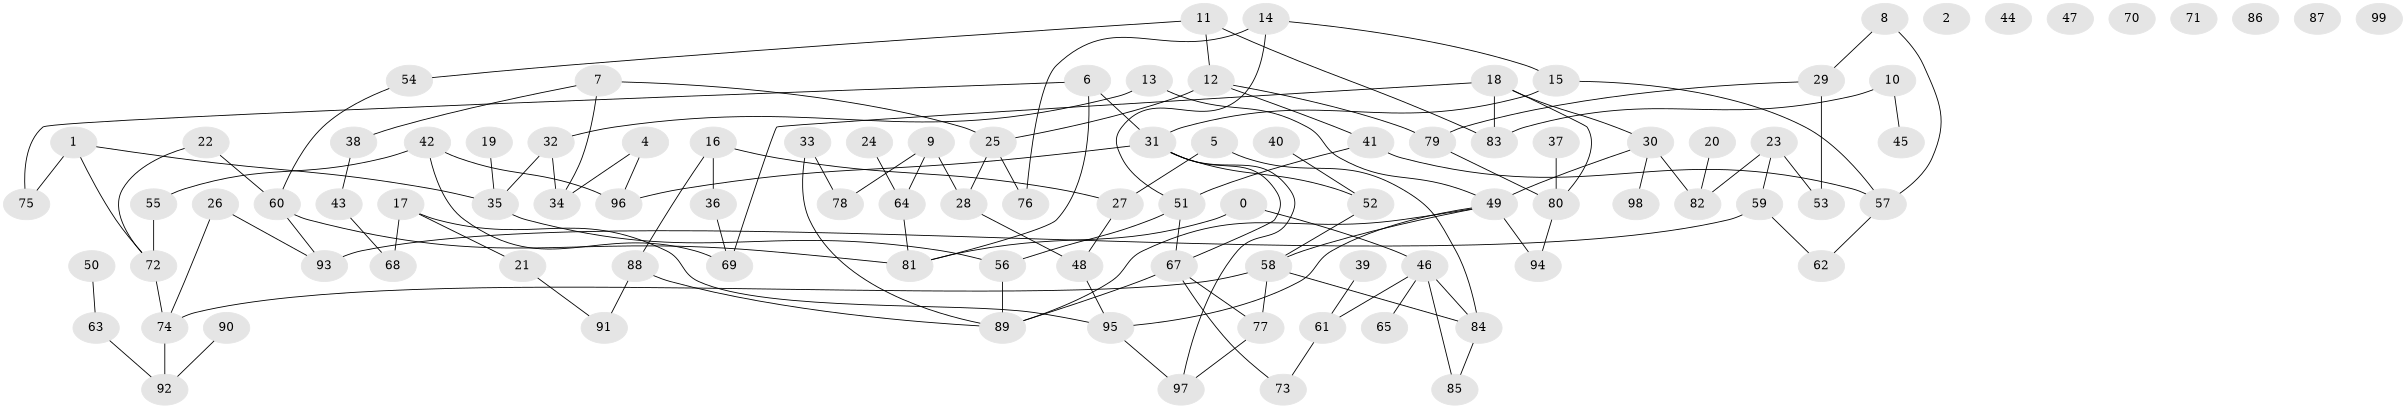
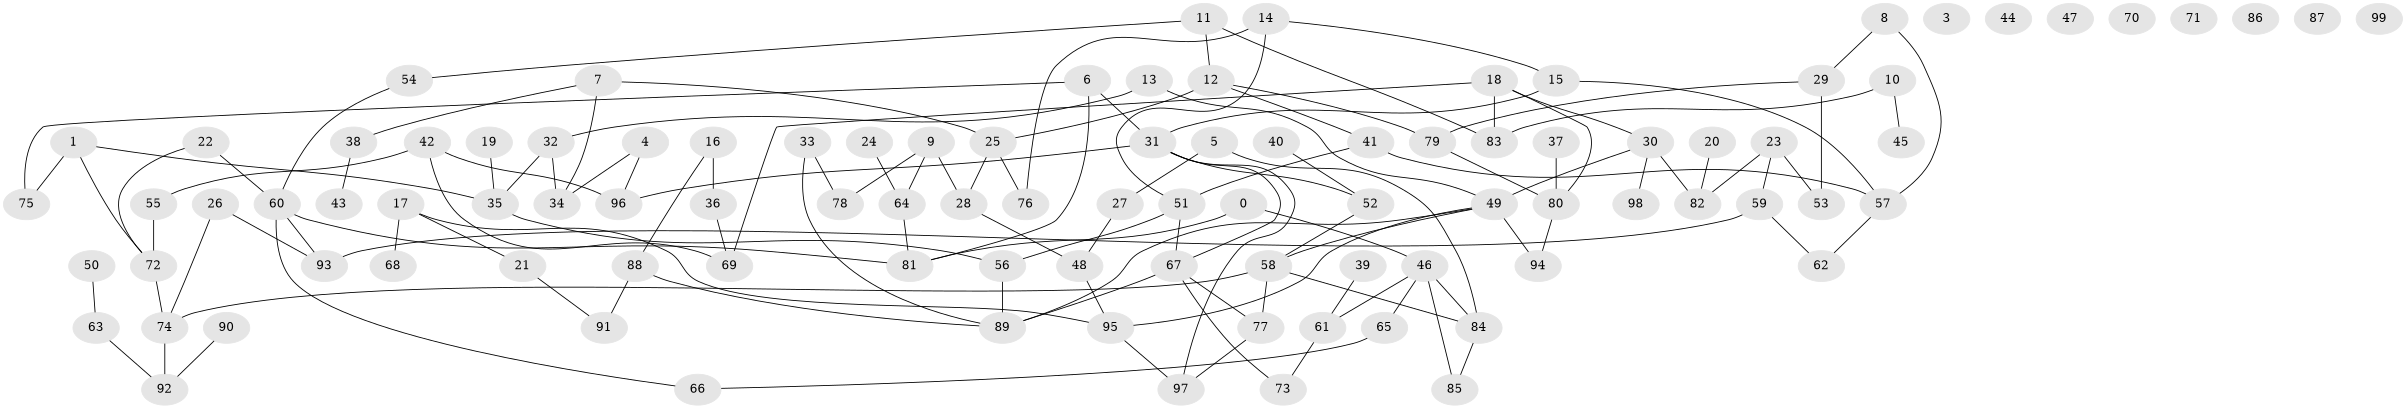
(1947, 19) -> (1947, 19)
(908, 173) -> none
(370, 240) -> none
none -> (698, 390)
